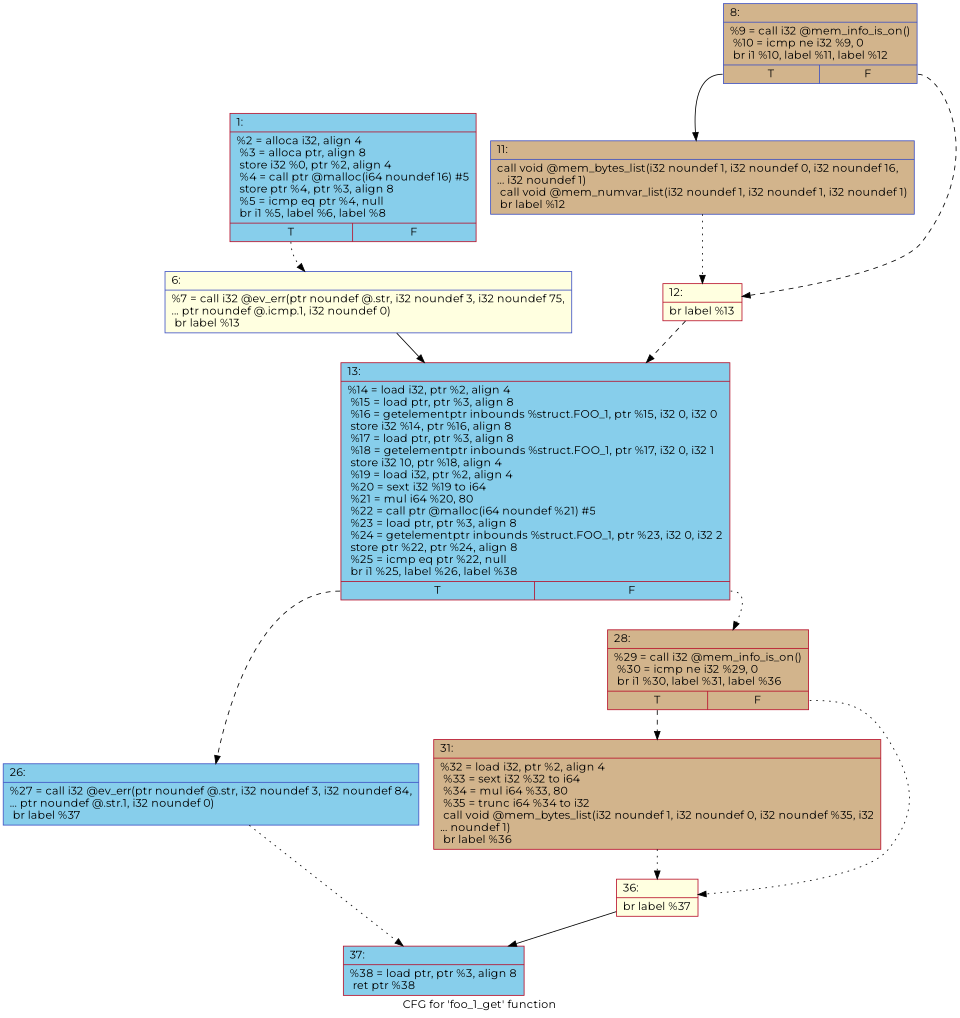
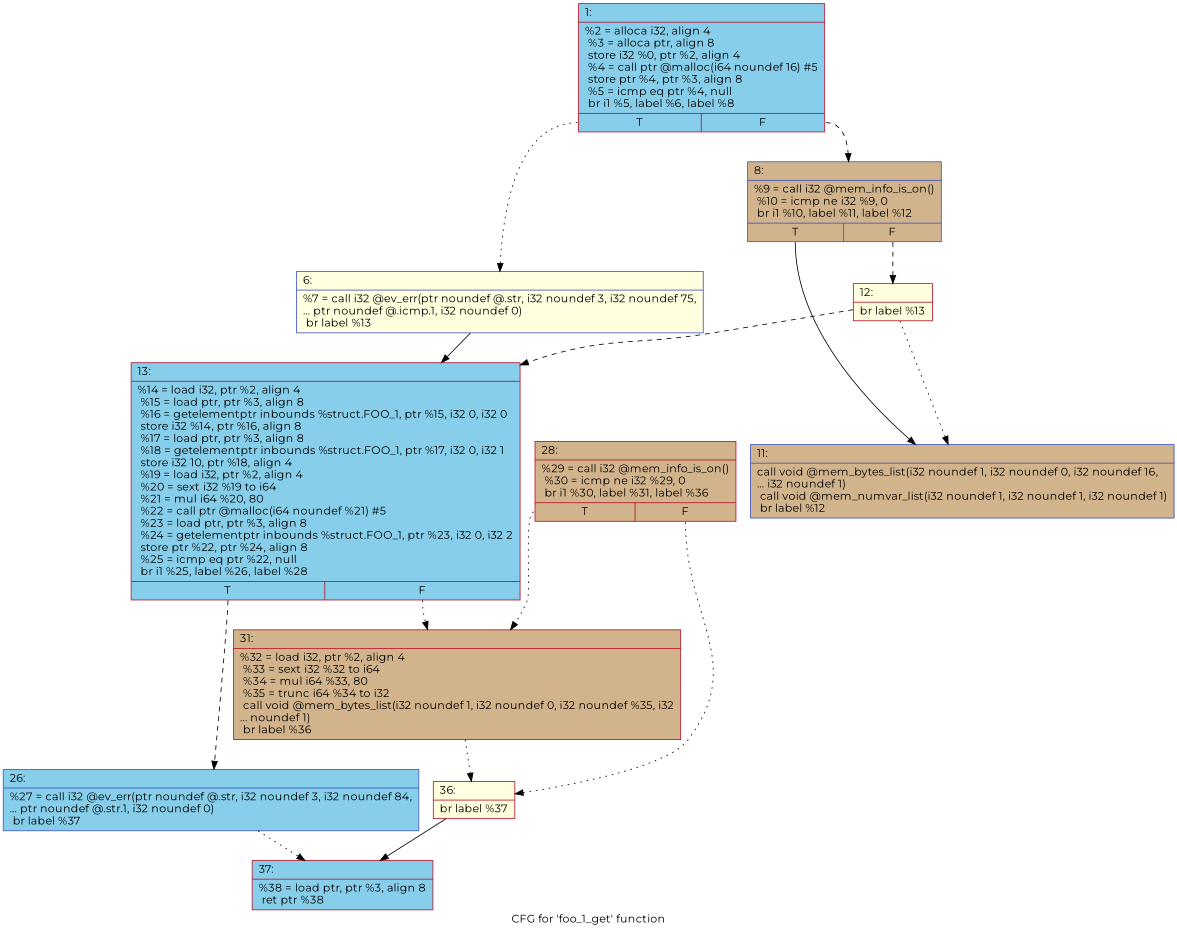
none -> (843, 133)
(702, 245) -> (923, 379)
(433, 572) -> (223, 572)
(742, 603) -> (423, 611)
(657, 721) -> (528, 568)
